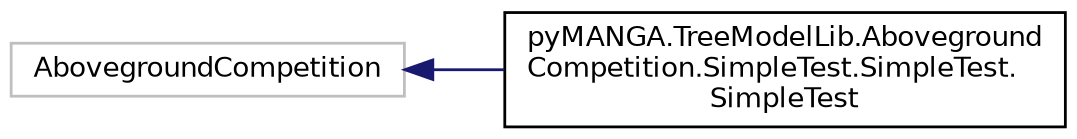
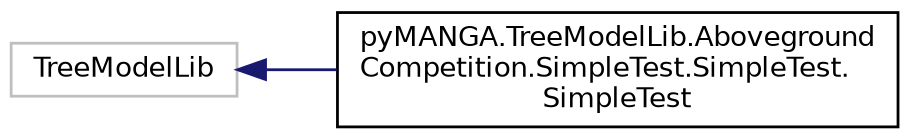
(208, 70) -> (124, 70)
